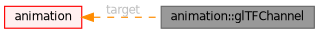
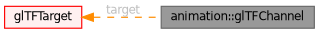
(43, 17) -> (43, 17)
